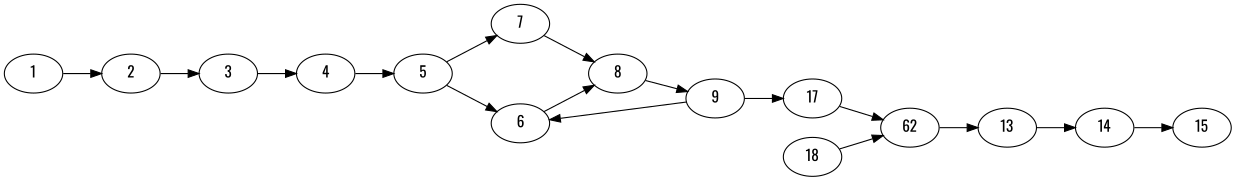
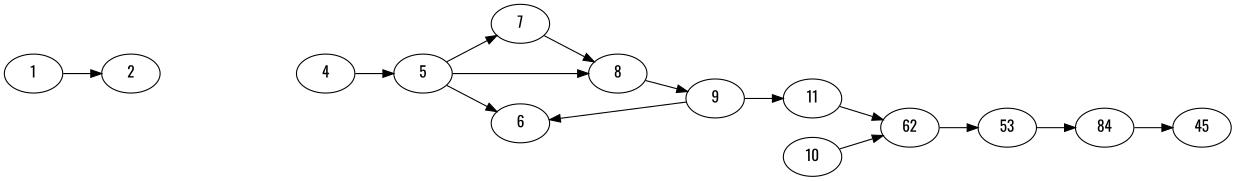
(228, 74) -> none
(813, 98) -> (813, 98)
(564, 101) -> (515, 74)
(1007, 128) -> (1007, 128)
(1105, 128) -> (1105, 128)
(1202, 128) -> (1202, 128)
(813, 157) -> (813, 157)
